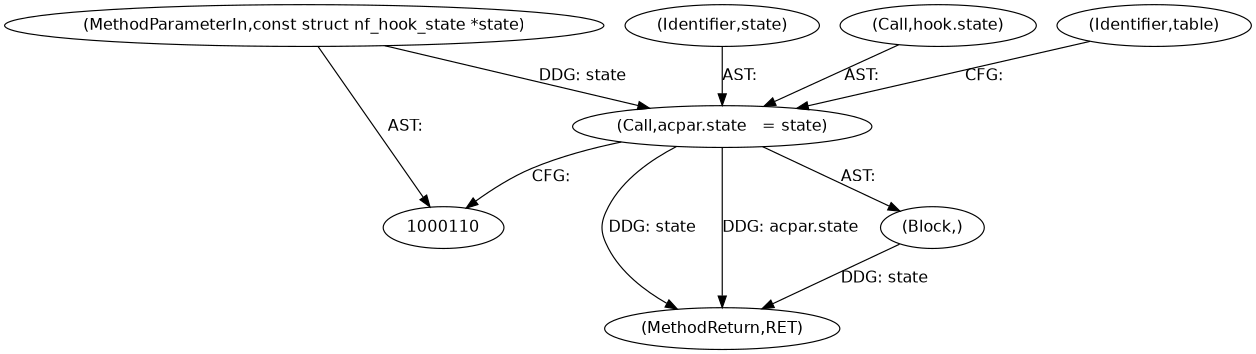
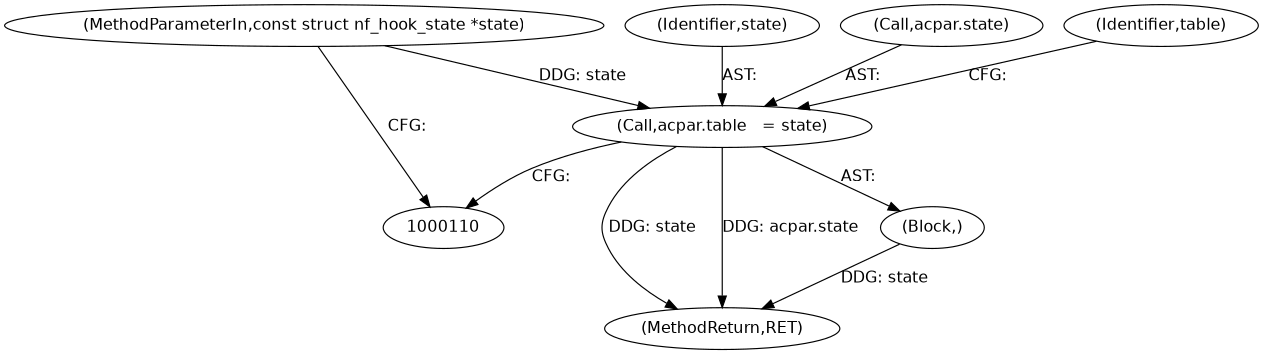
(938, 26) -> (942, 26)
(408, 127) -> (410, 127)
(722, 127) -> (722, 127)
